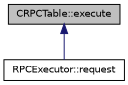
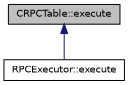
(64, 70) -> (64, 70)
